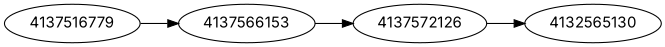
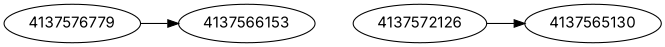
(72, 23) -> (72, 23)
(329, 23) -> none
(593, 23) -> (593, 23)
